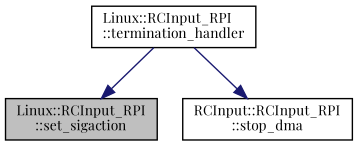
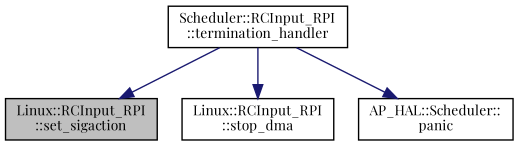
(174, 27) -> (258, 27)
(268, 119) -> (258, 119)
none -> (436, 119)
